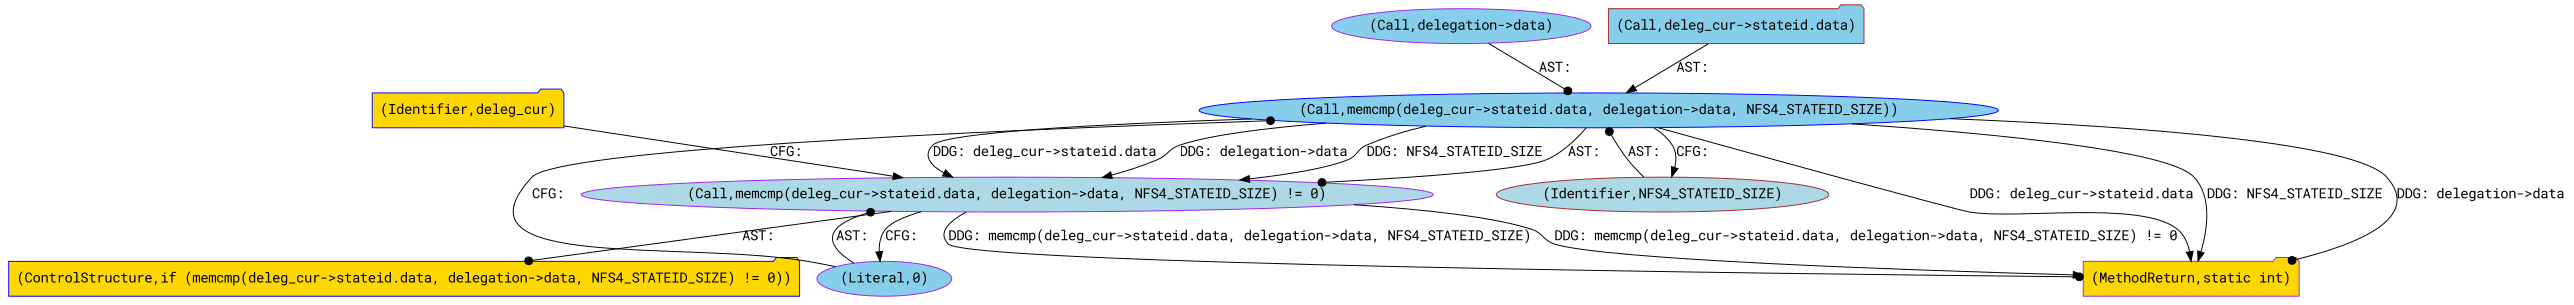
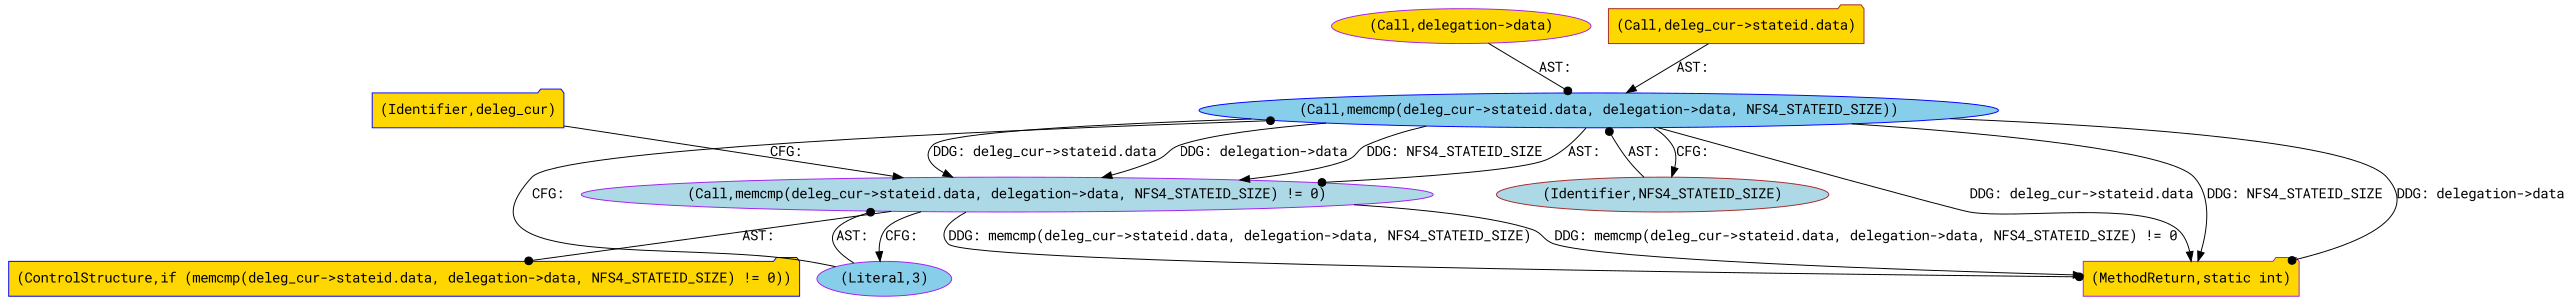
(1461, 26) -> (1461, 26)
(1736, 26) -> (1736, 26)
(884, 279) -> (884, 279)
